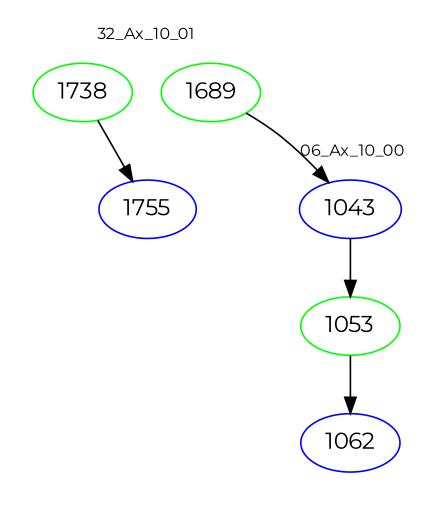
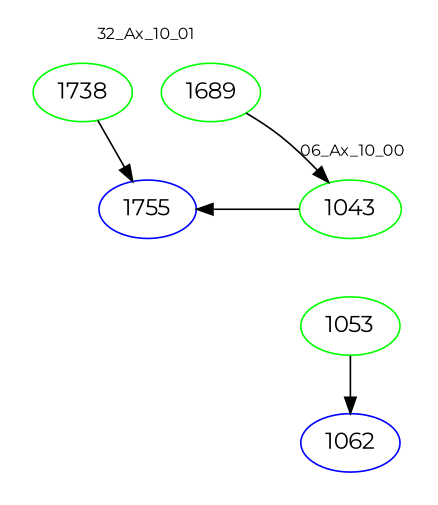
(350, 209) -> (350, 209)
(350, 260) -> (256, 209)
